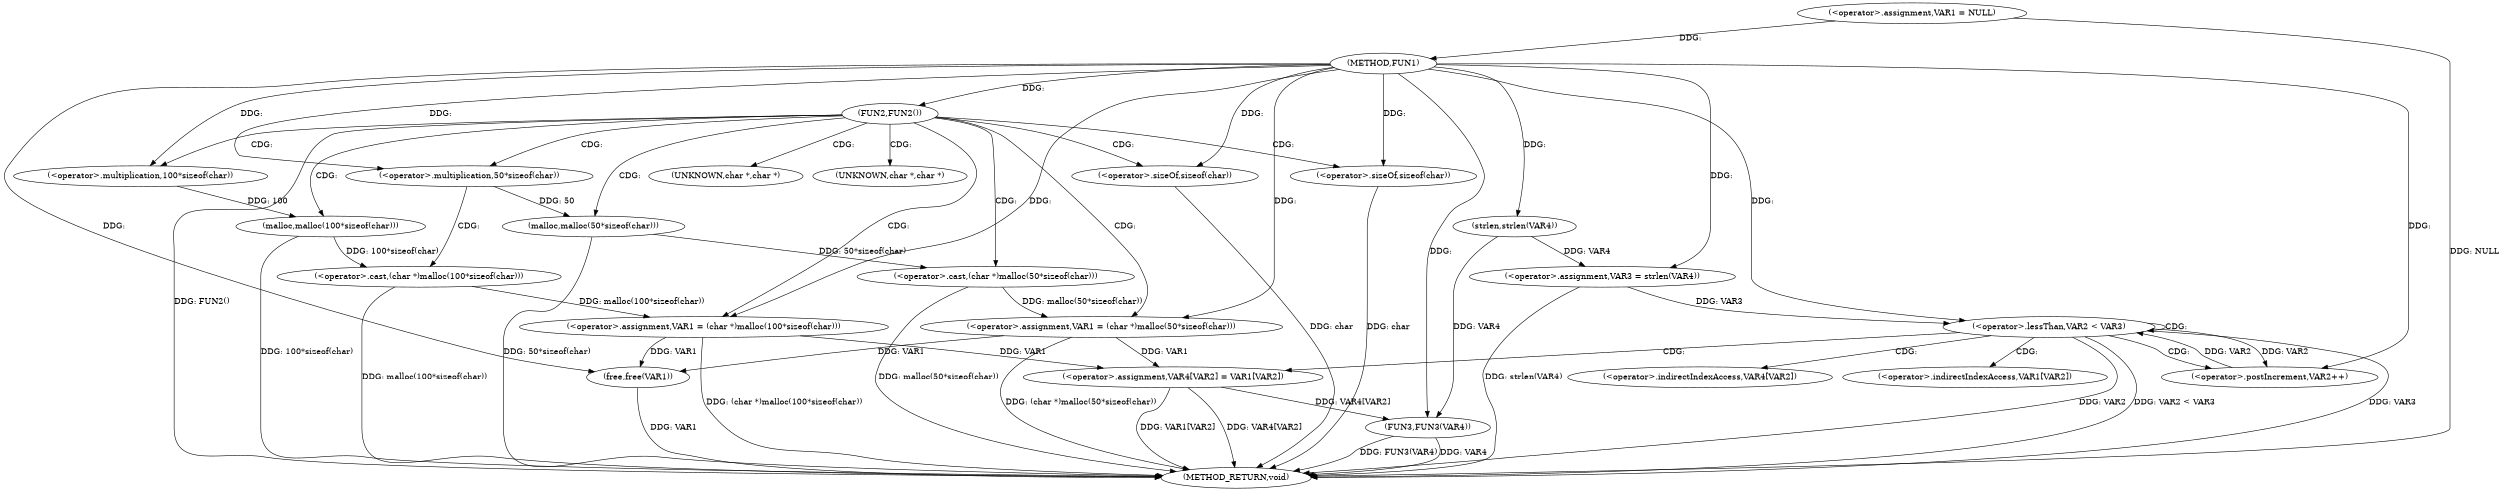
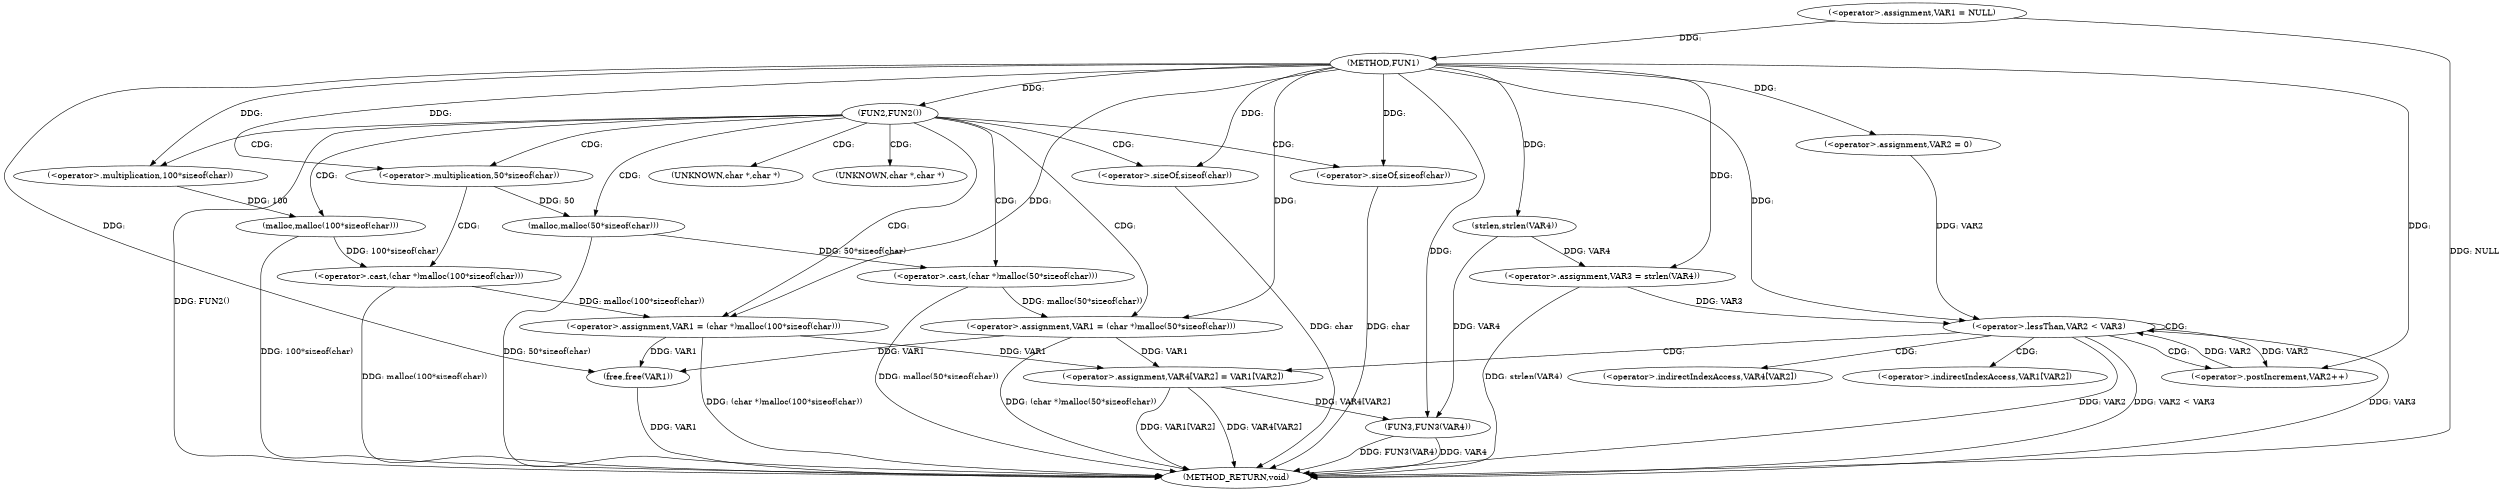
none -> (1898, 145)
